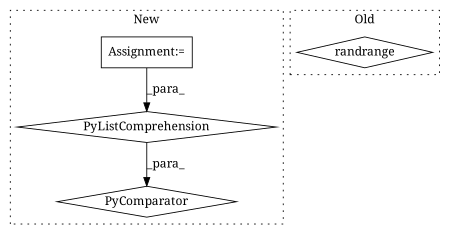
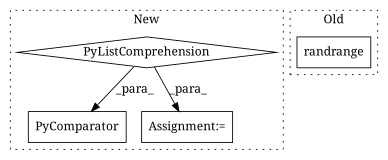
(365, 52) -> (334, 52)
(147, 85) -> (165, 85)
(147, 202) -> (77, 127)
